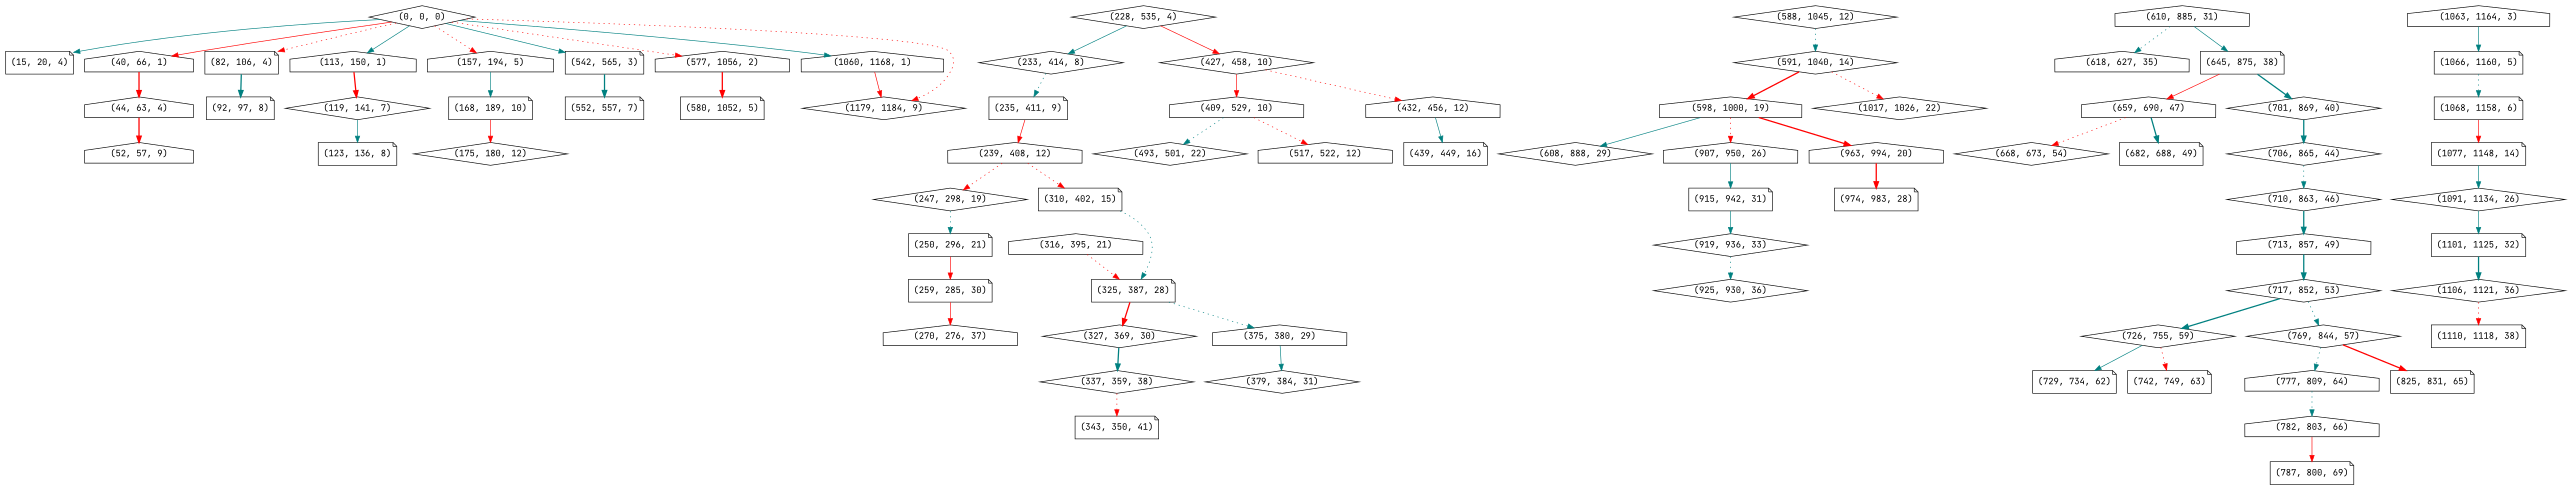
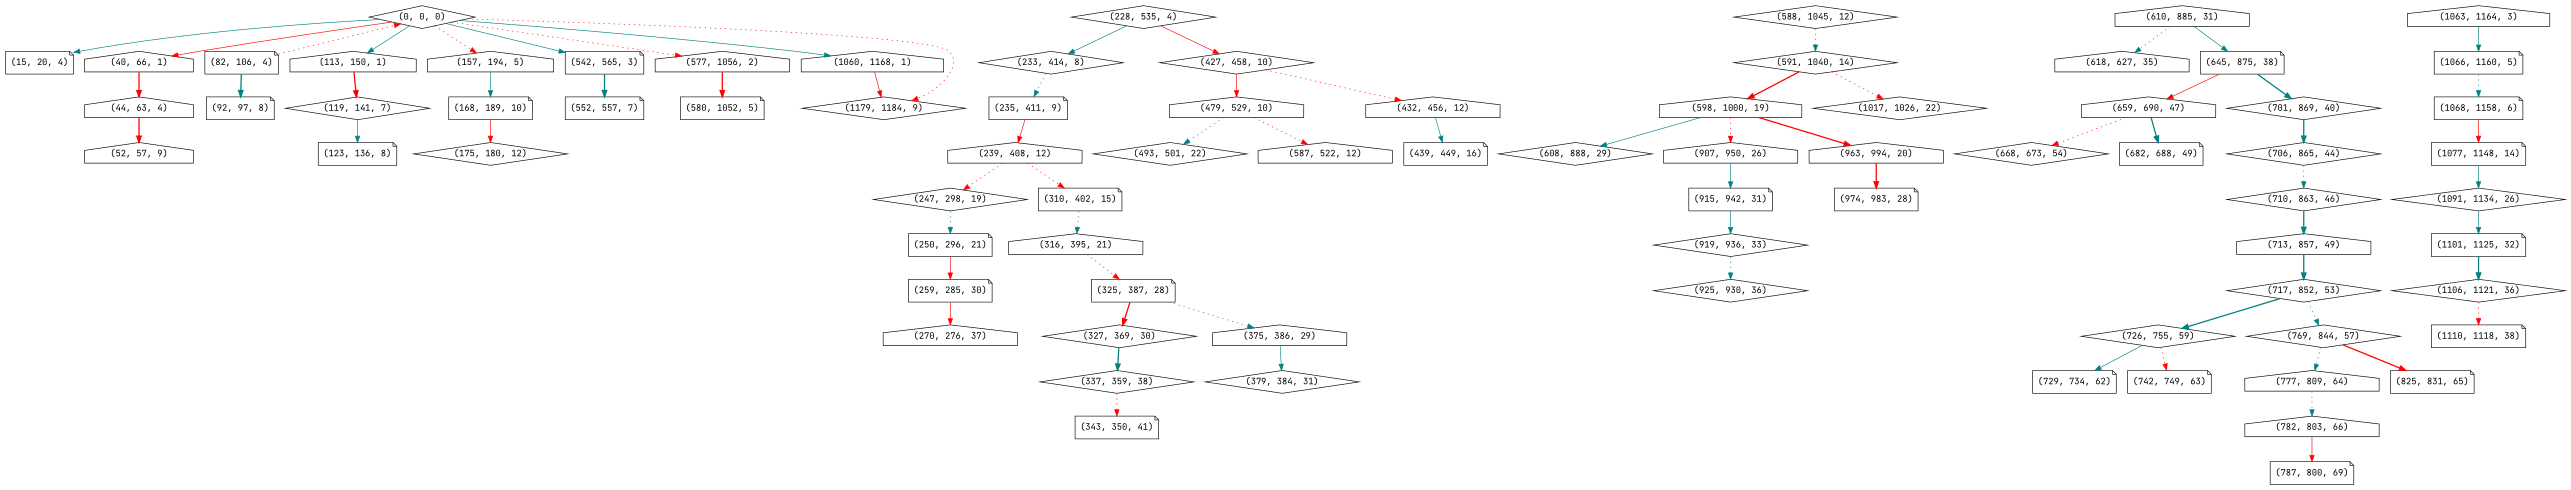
(340, 36) -> (337, 40)
(1237, 108) -> (1237, 108)
(1325, 154) -> (1325, 154)
(1150, 236) -> (1078, 219)
(1280, 336) -> (1280, 336)
